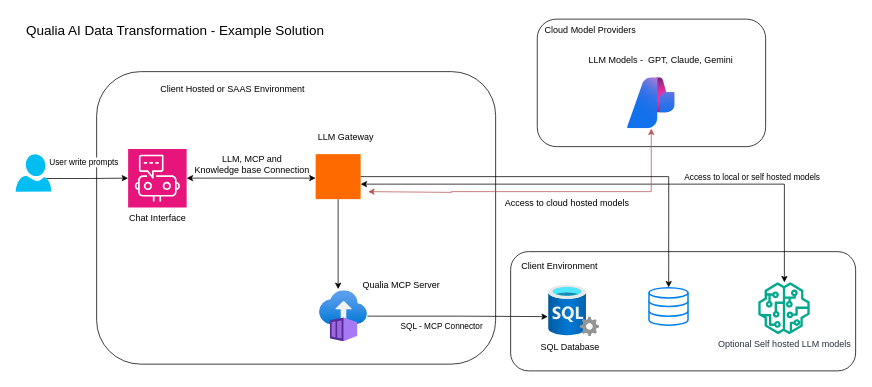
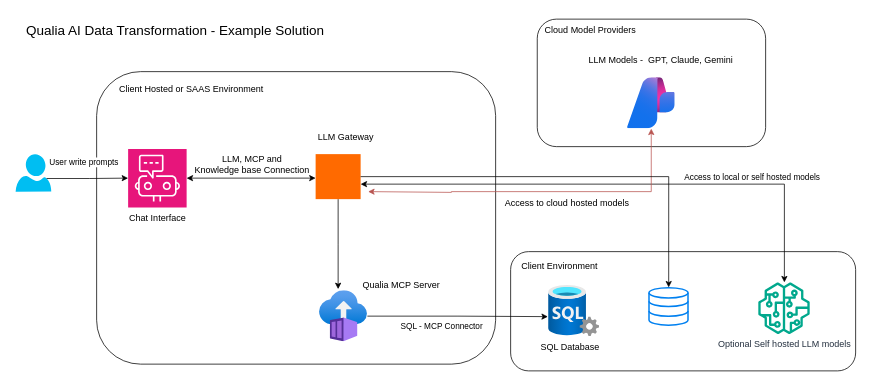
(232, 89) -> (191, 89)
